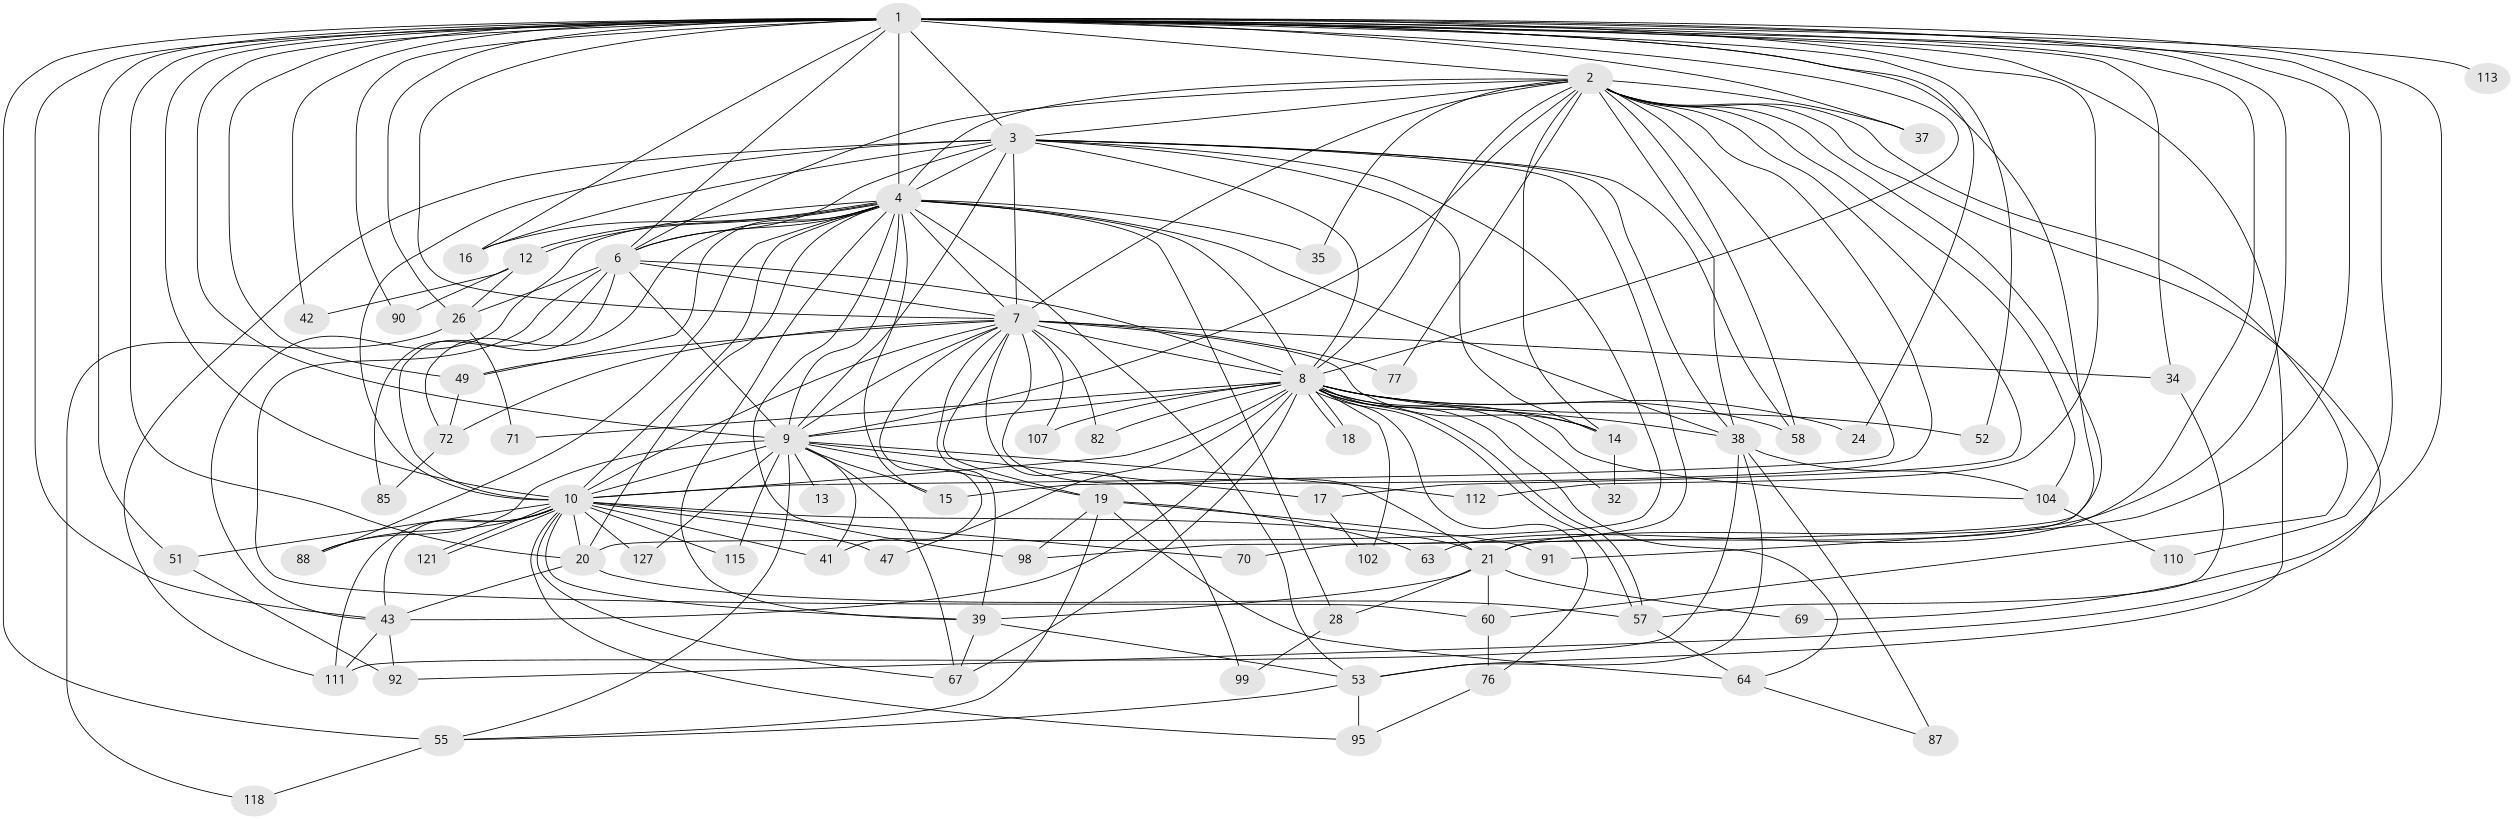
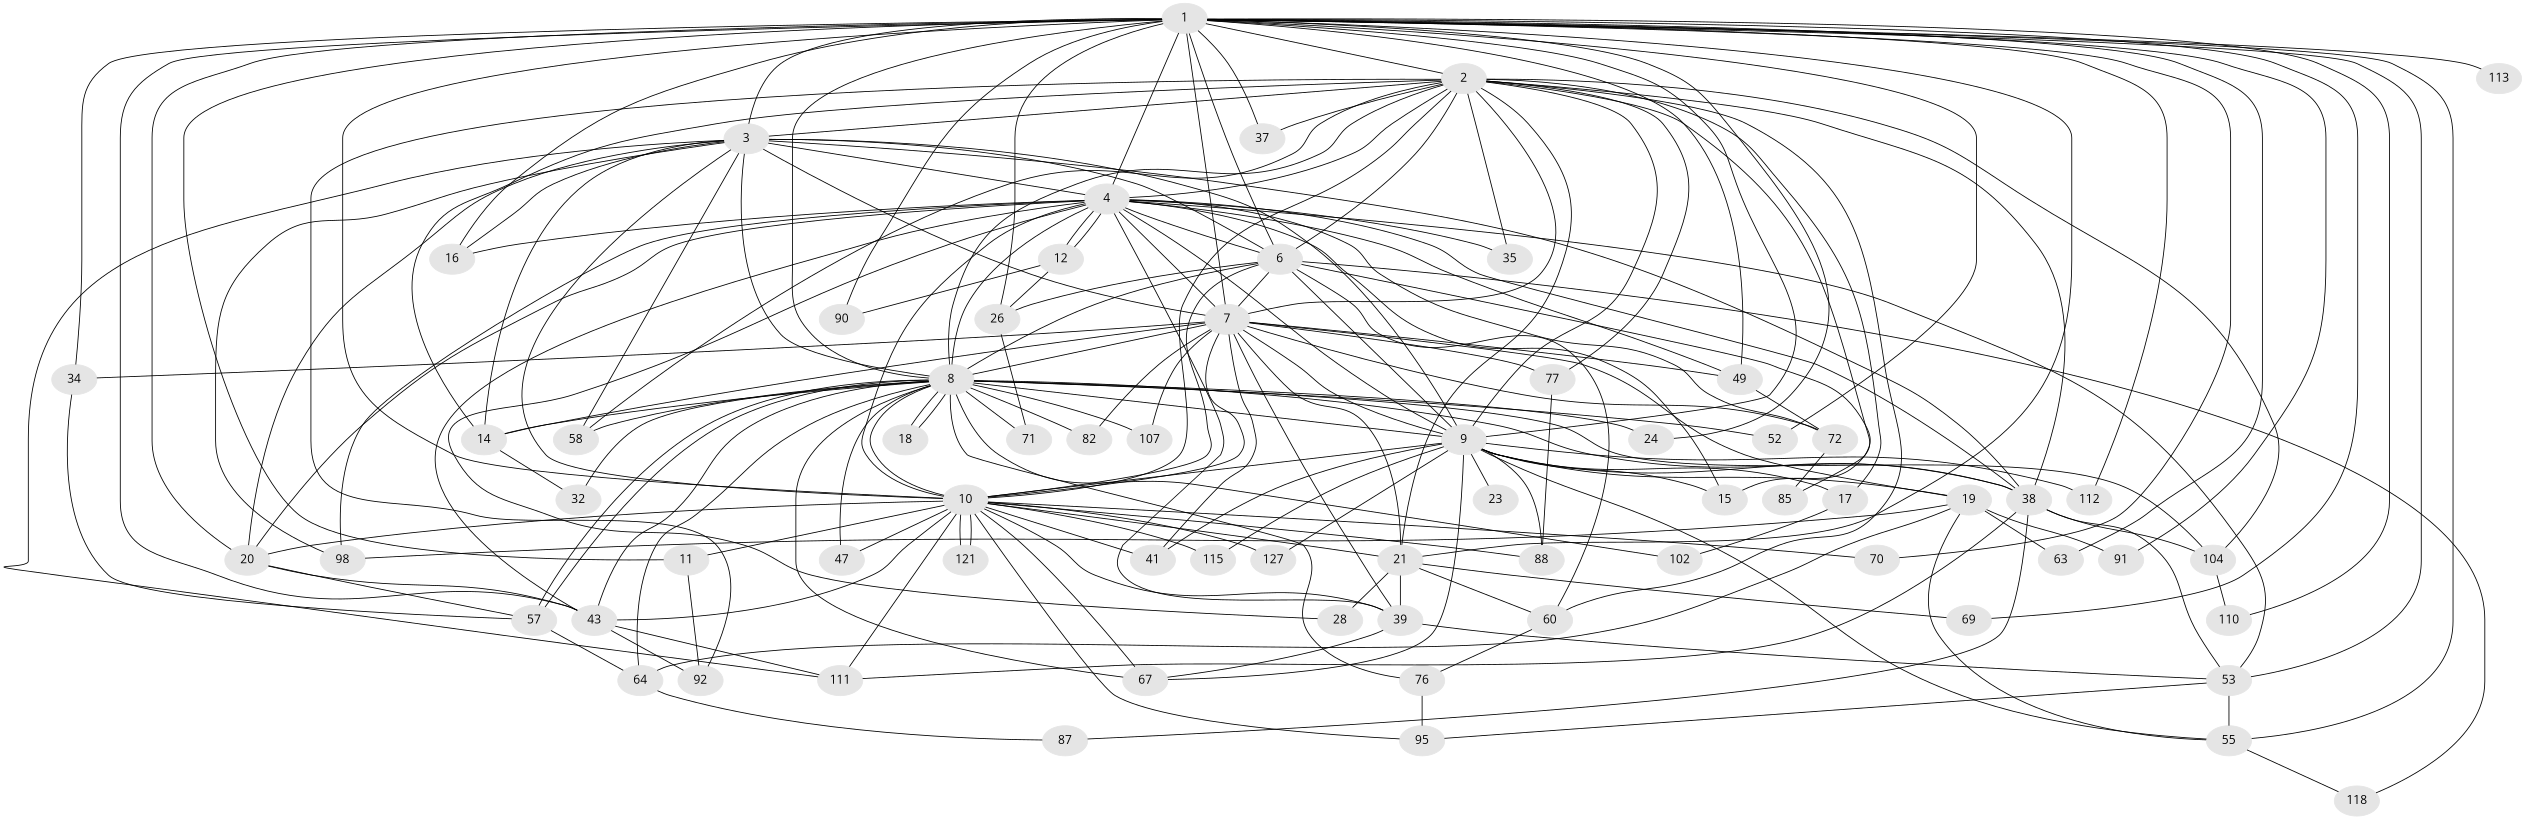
(307, 319) -> none
(625, 404) -> (1547, 474)
(67, 451) -> (2010, 362)
none -> (1747, 468)
(822, 500) -> (1496, 500)
(176, 560) -> (686, 560)
(1242, 681) -> none
